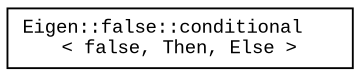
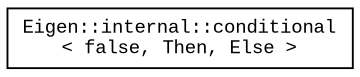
(180, 38) -> (180, 38)
